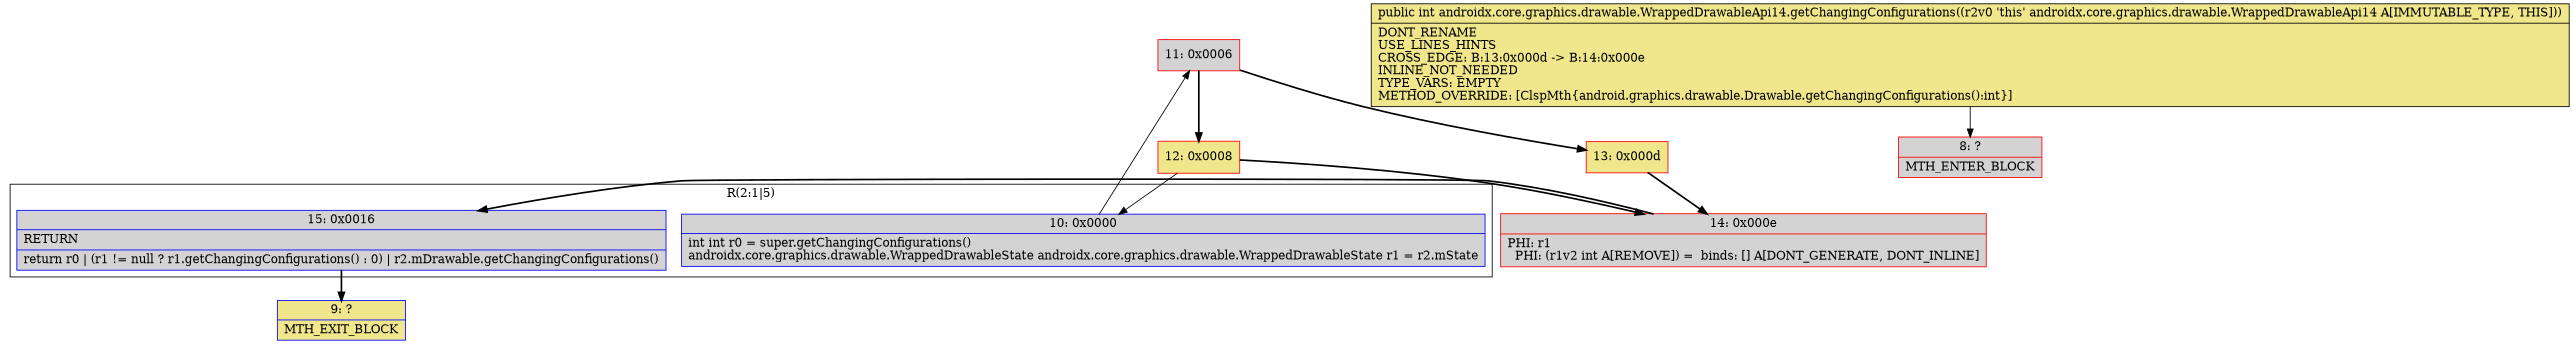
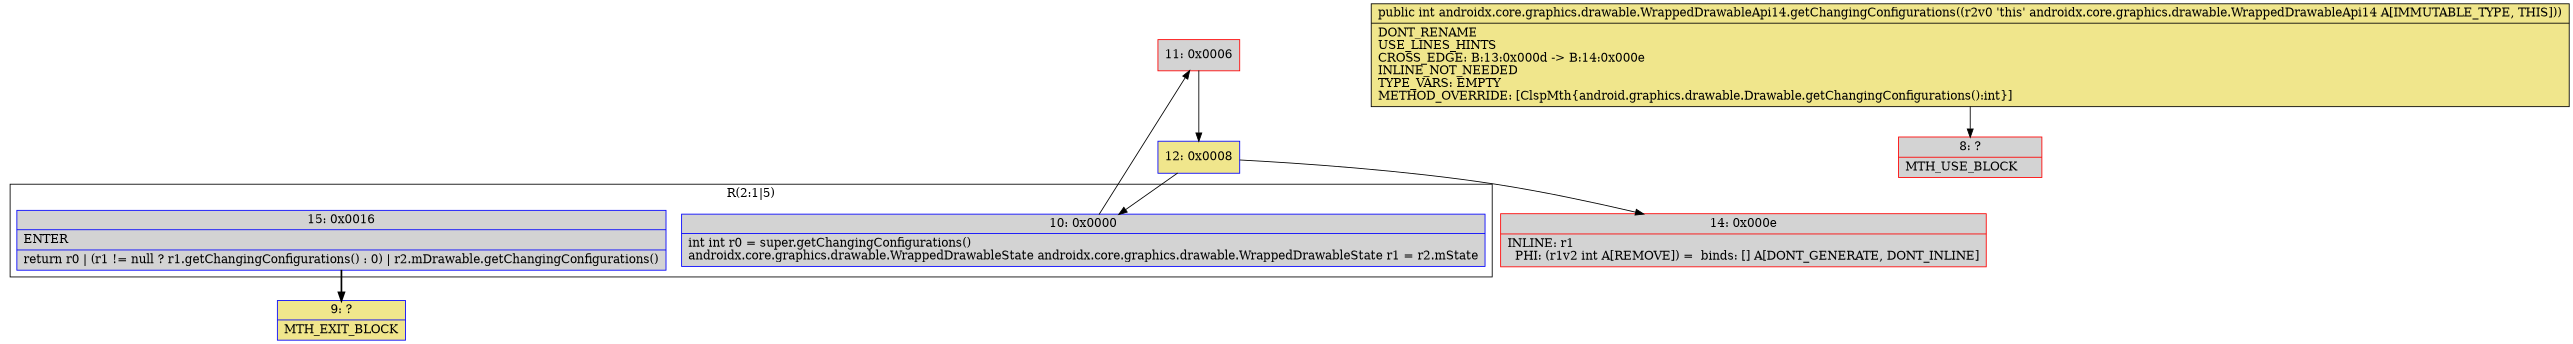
(1199, 102) -> (1199, 102)
(1199, 157) -> (1199, 157)
(1627, 157) -> none
(1970, 167) -> (1961, 167)
(1419, 174) -> (1439, 177)
(1071, 179) -> none
(51, 239) -> (46, 239)
(1531, 244) -> (1543, 244)
